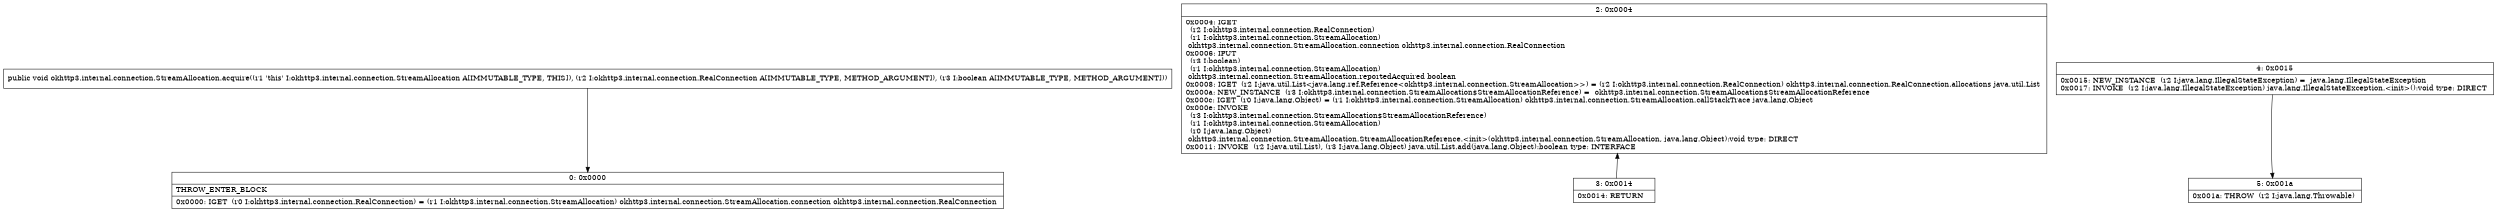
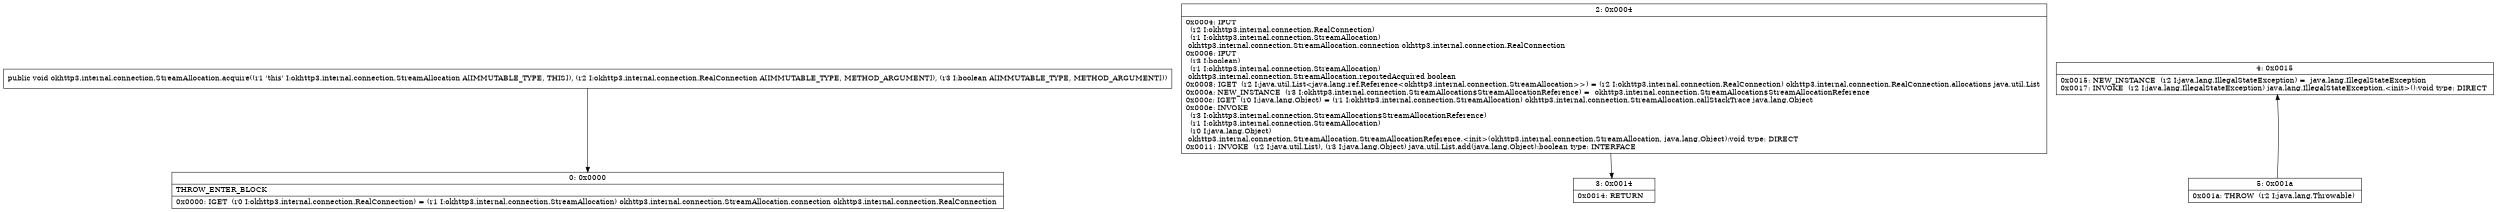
(1214, 22) -> (1213, 22)
(2271, 134) -> (2278, 139)
(1617, 169) -> (1611, 163)
